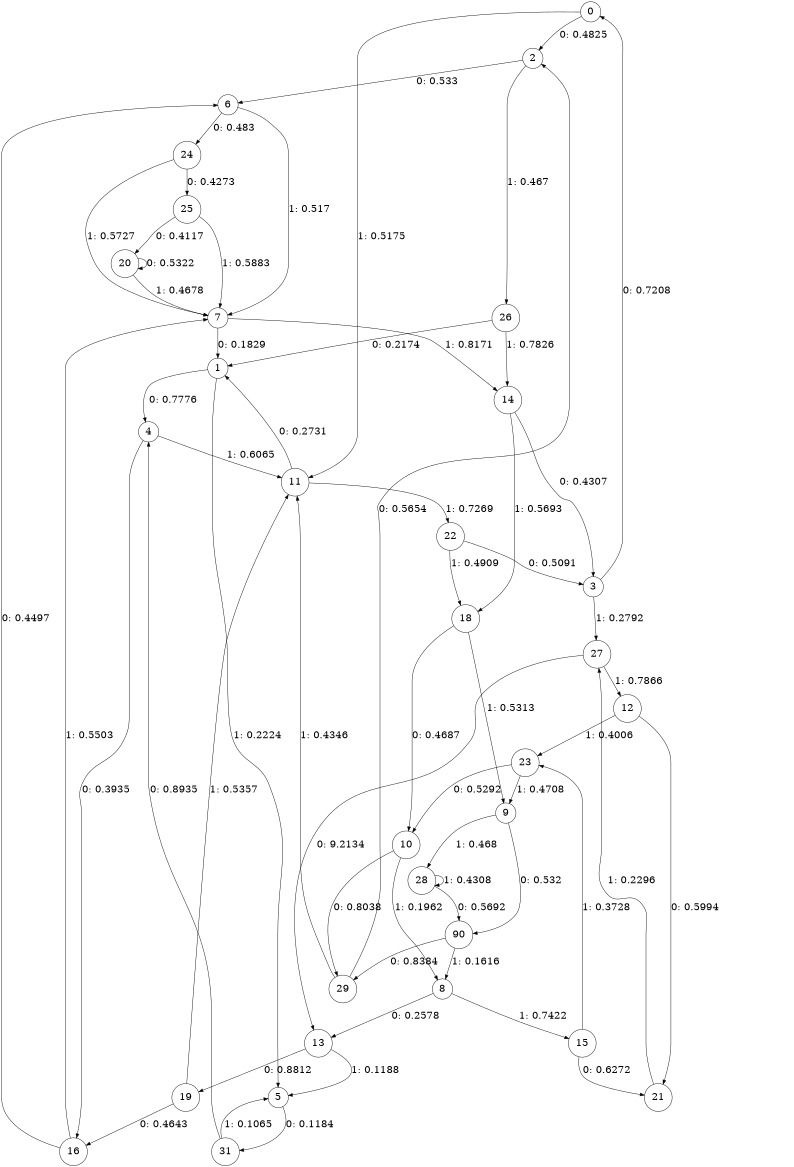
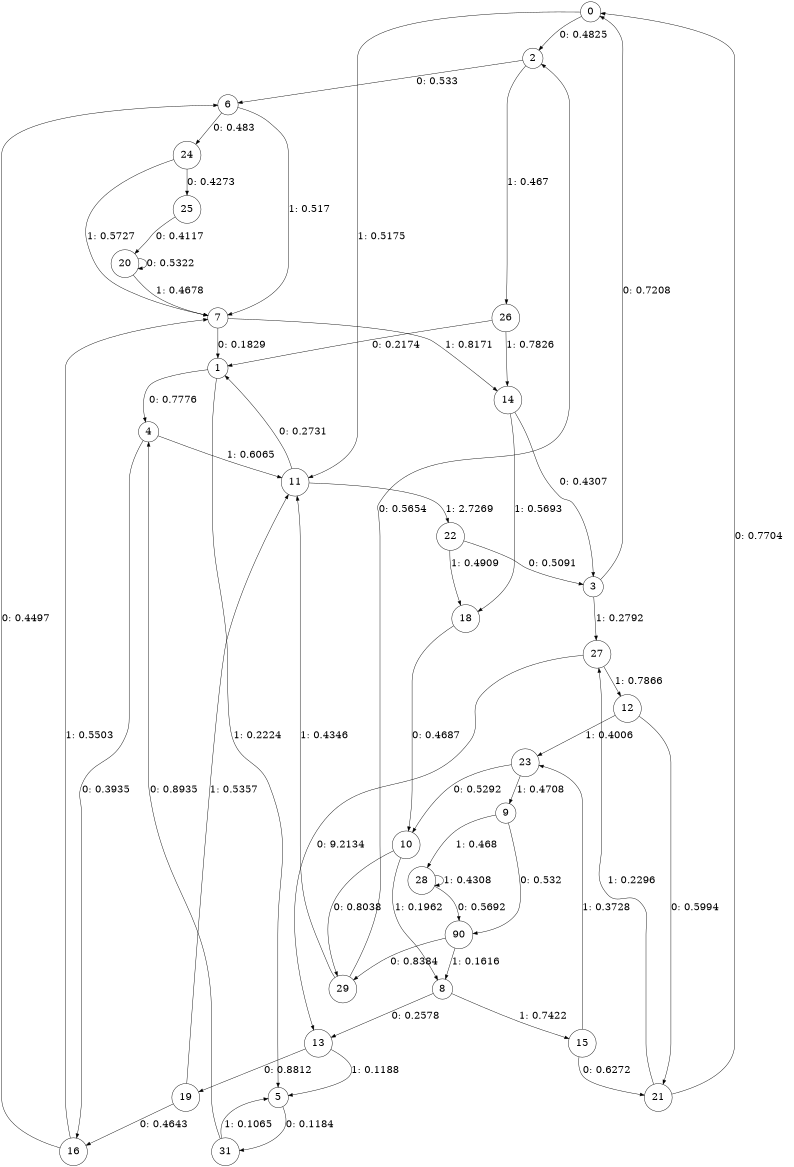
(221, 257) -> none
(474, 509) -> (474, 509)
none -> (735, 523)
(486, 716) -> none
